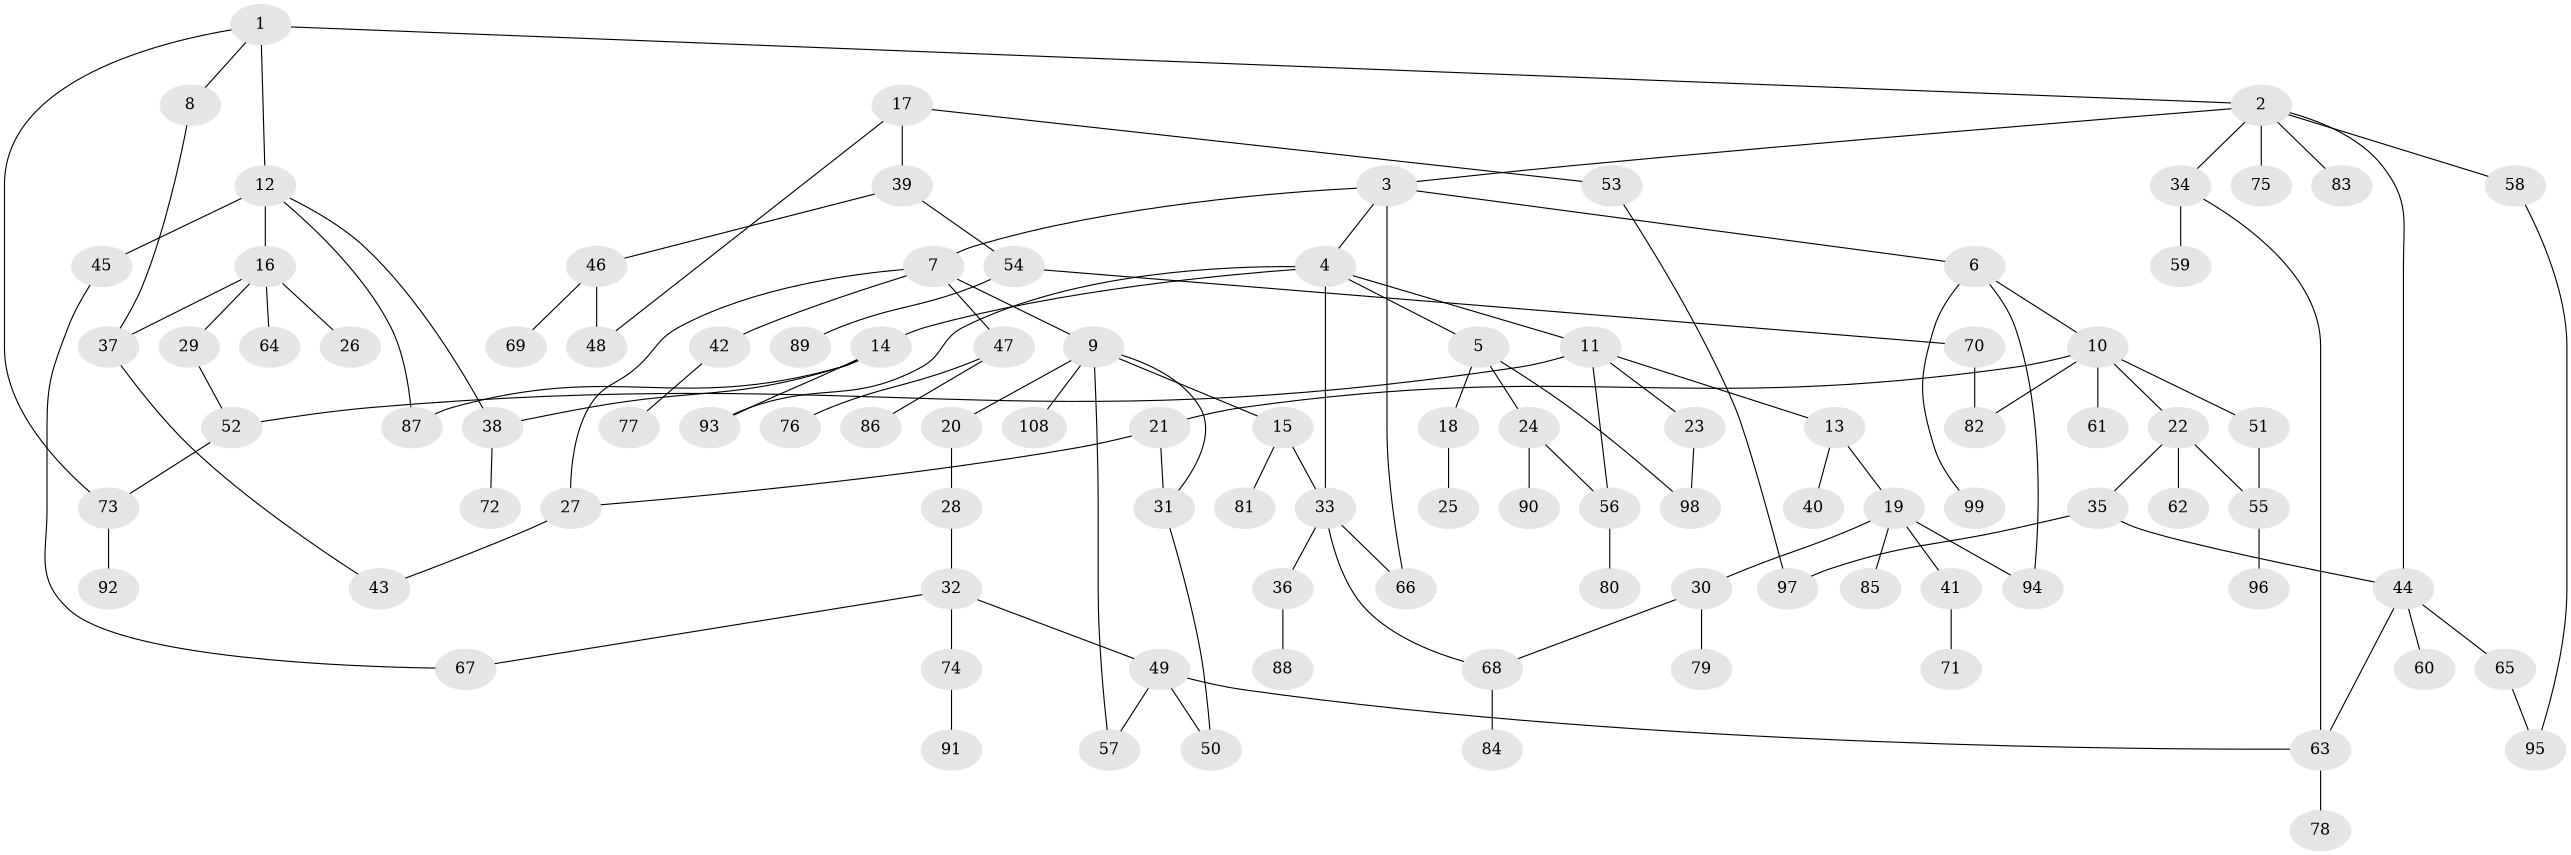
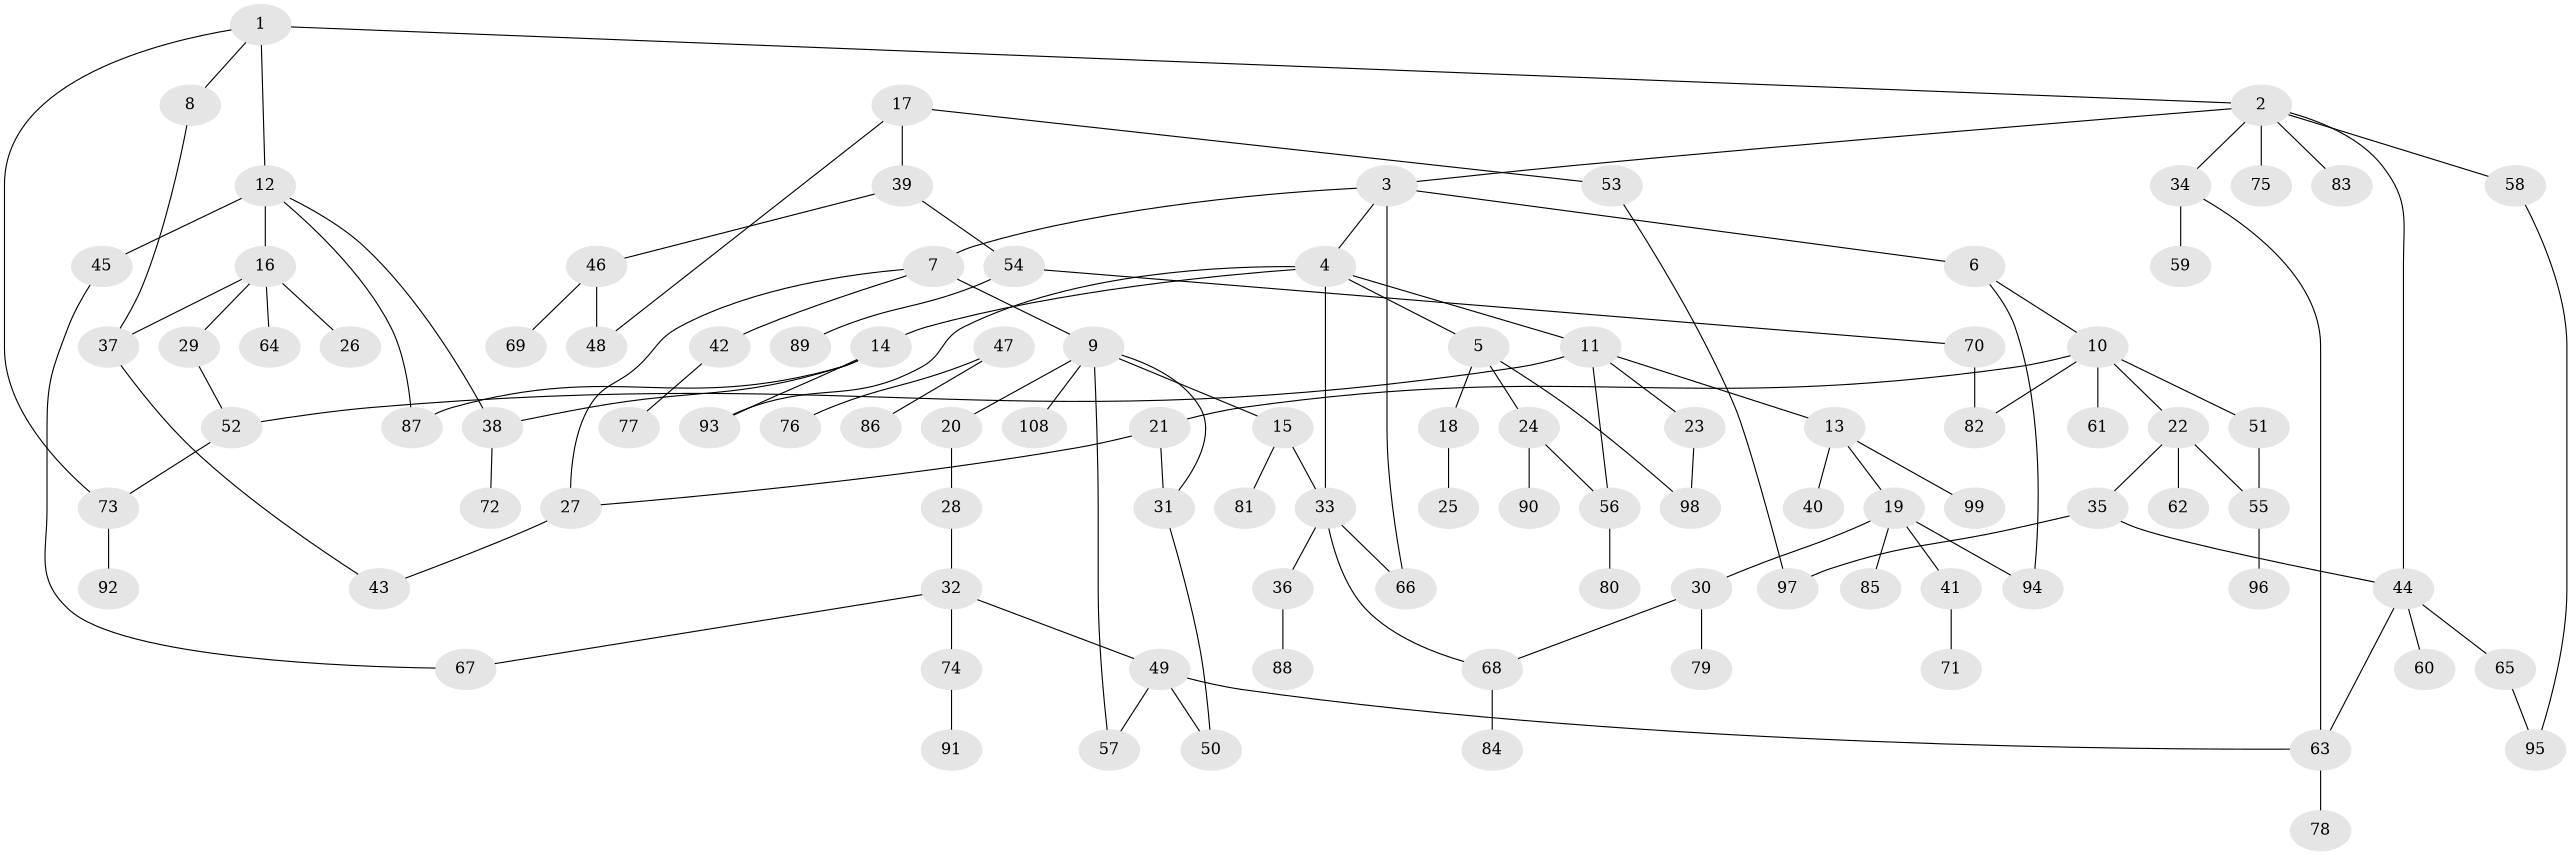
(969, 307) -> none
(1923, 387) -> (1905, 468)
